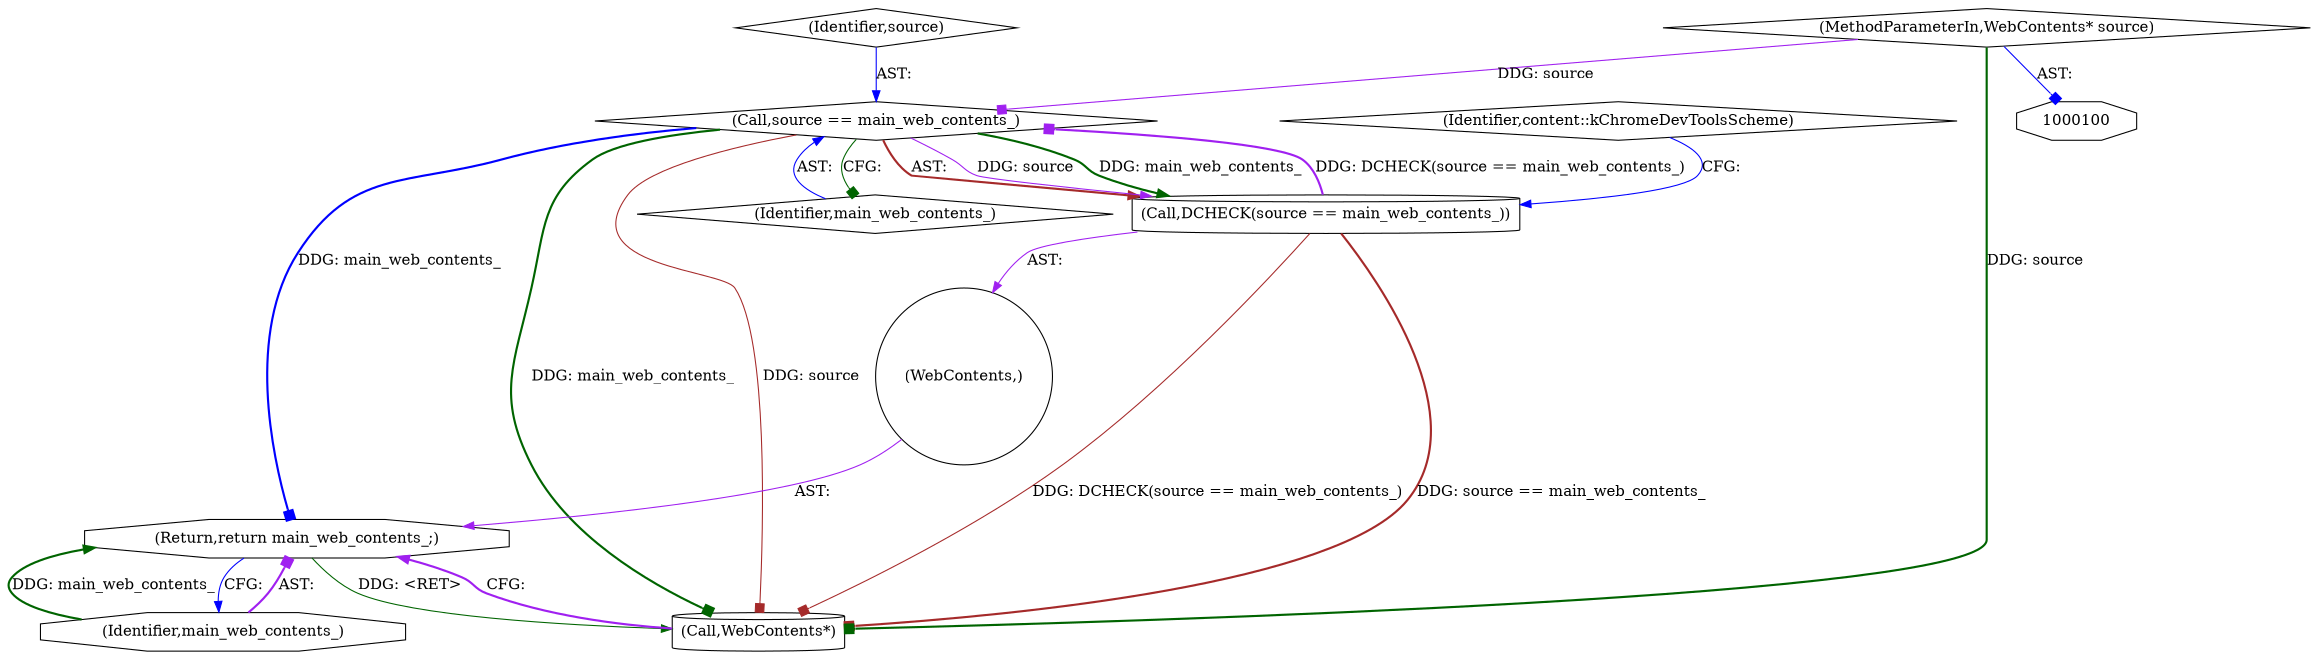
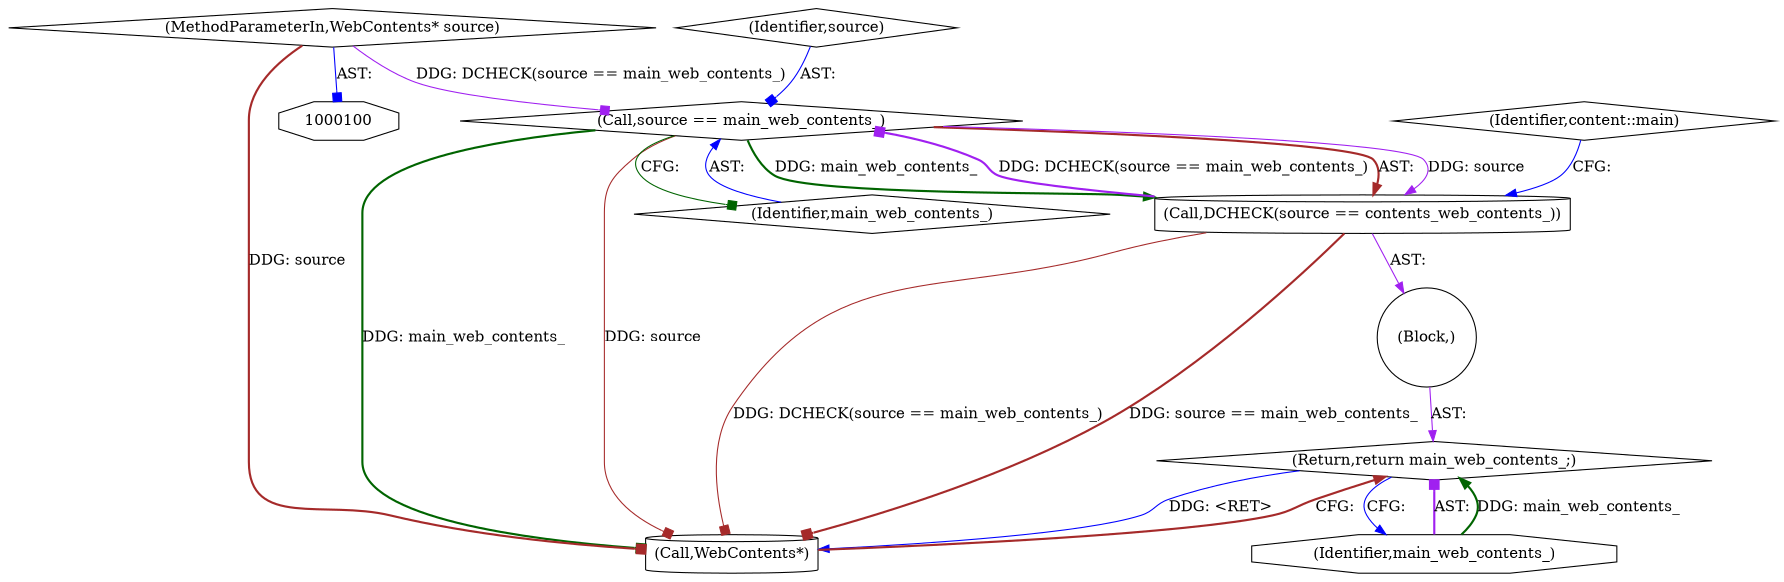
(876, 69) -> (797, 74)
(1546, 74) -> (601, 74)
(1618, 121) -> (1584, 121)
(357, 196) -> none
(1326, 214) -> (1363, 214)
(964, 376) -> (1427, 337)
(297, 539) -> (1434, 461)
(1671, 593) -> (249, 451)
(536, 608) -> (1100, 535)
(479, 617) -> (1069, 529)
